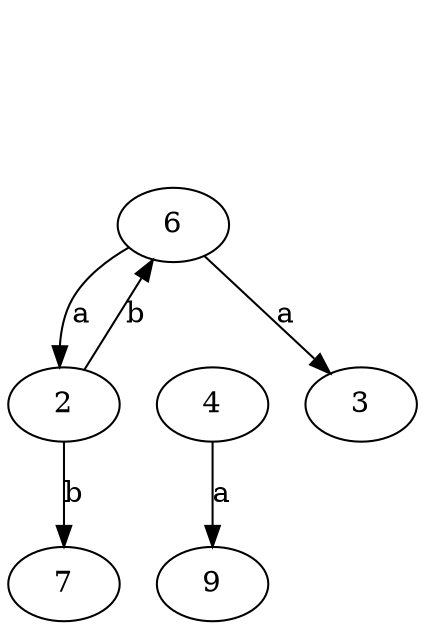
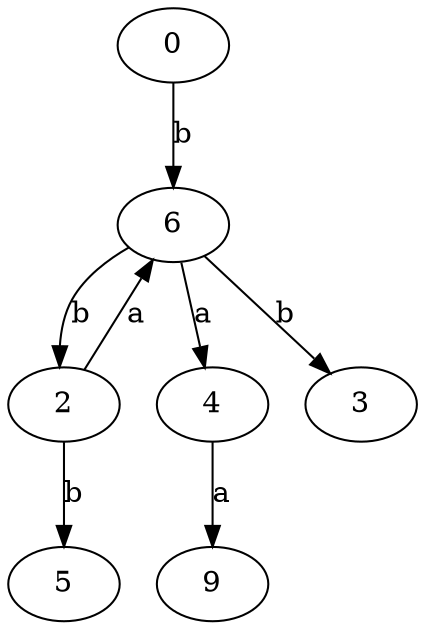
none -> (173, 45)
none -> (191, 305)
(82, 315) -> (82, 315)
(136, 315) -> (136, 315)
(286, 315) -> (286, 315)
(64, 584) -> (64, 584)
